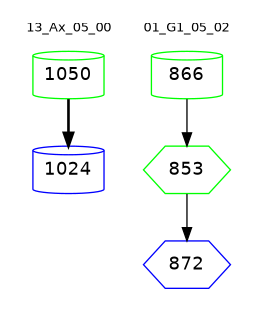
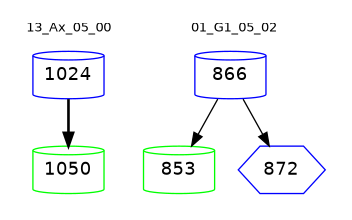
(187, 75) -> (230, 75)
(68, 116) -> (68, 116)
(187, 170) -> (179, 170)
(187, 211) -> (253, 117)
